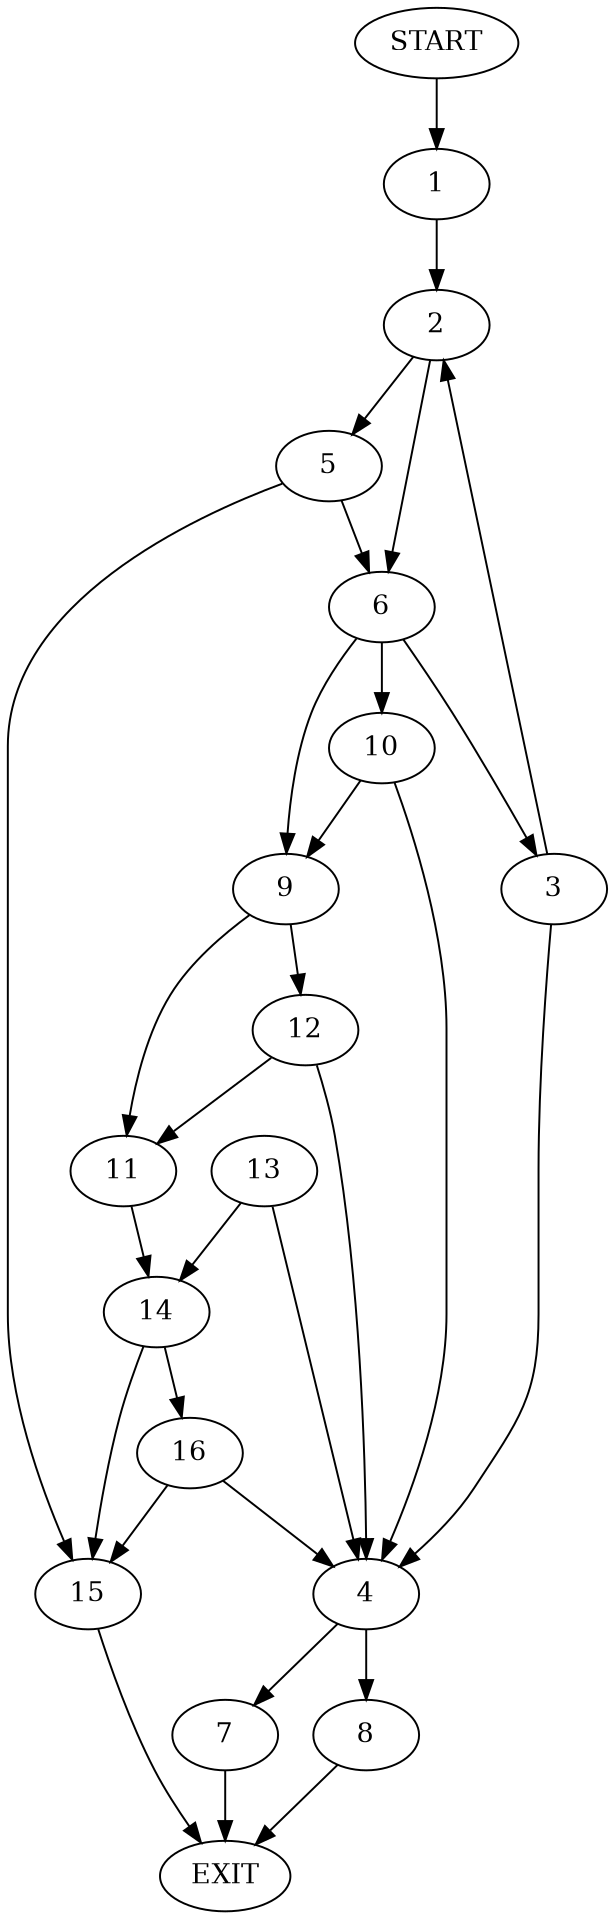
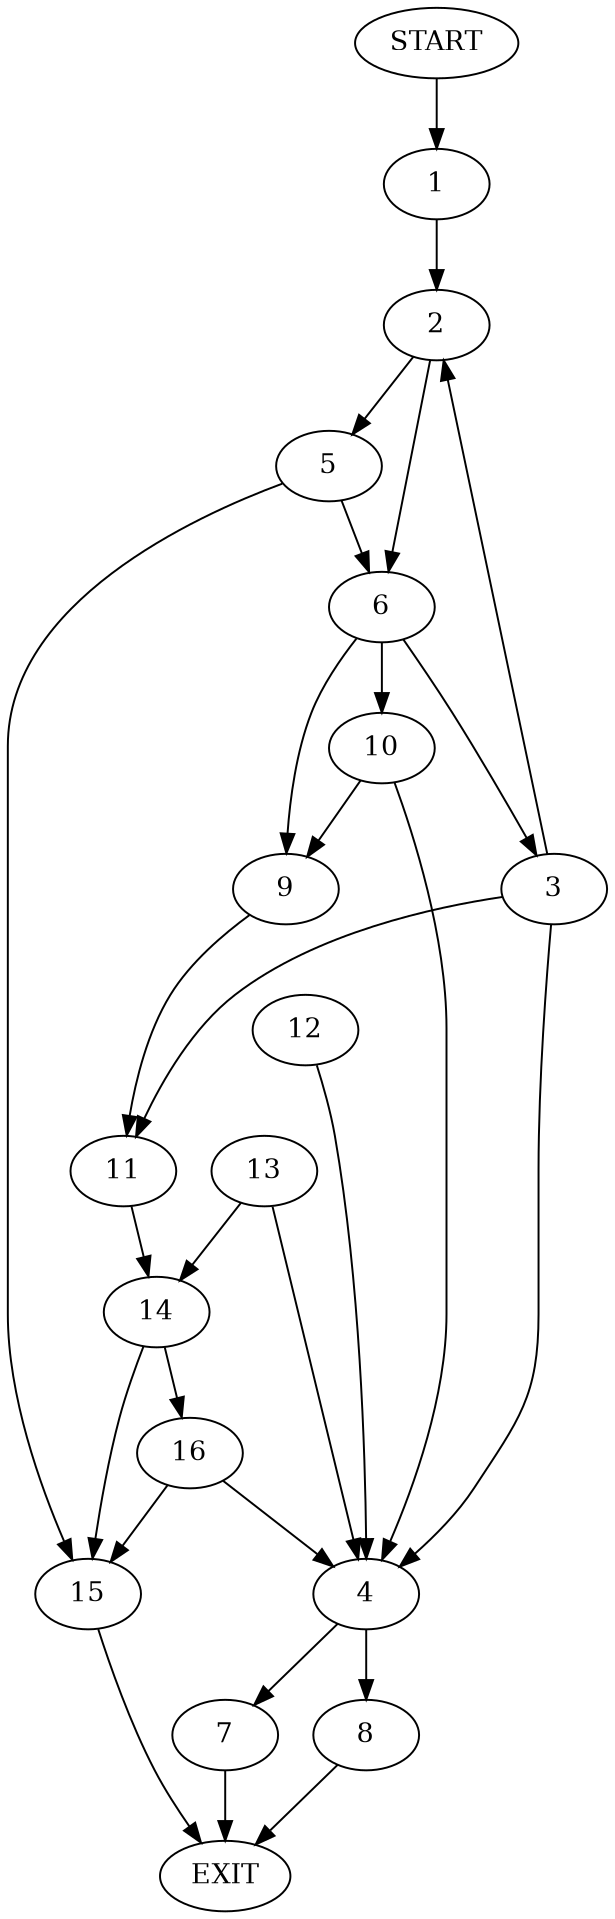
(294, 949) -> none
(223, 1095) -> (291, 960)
